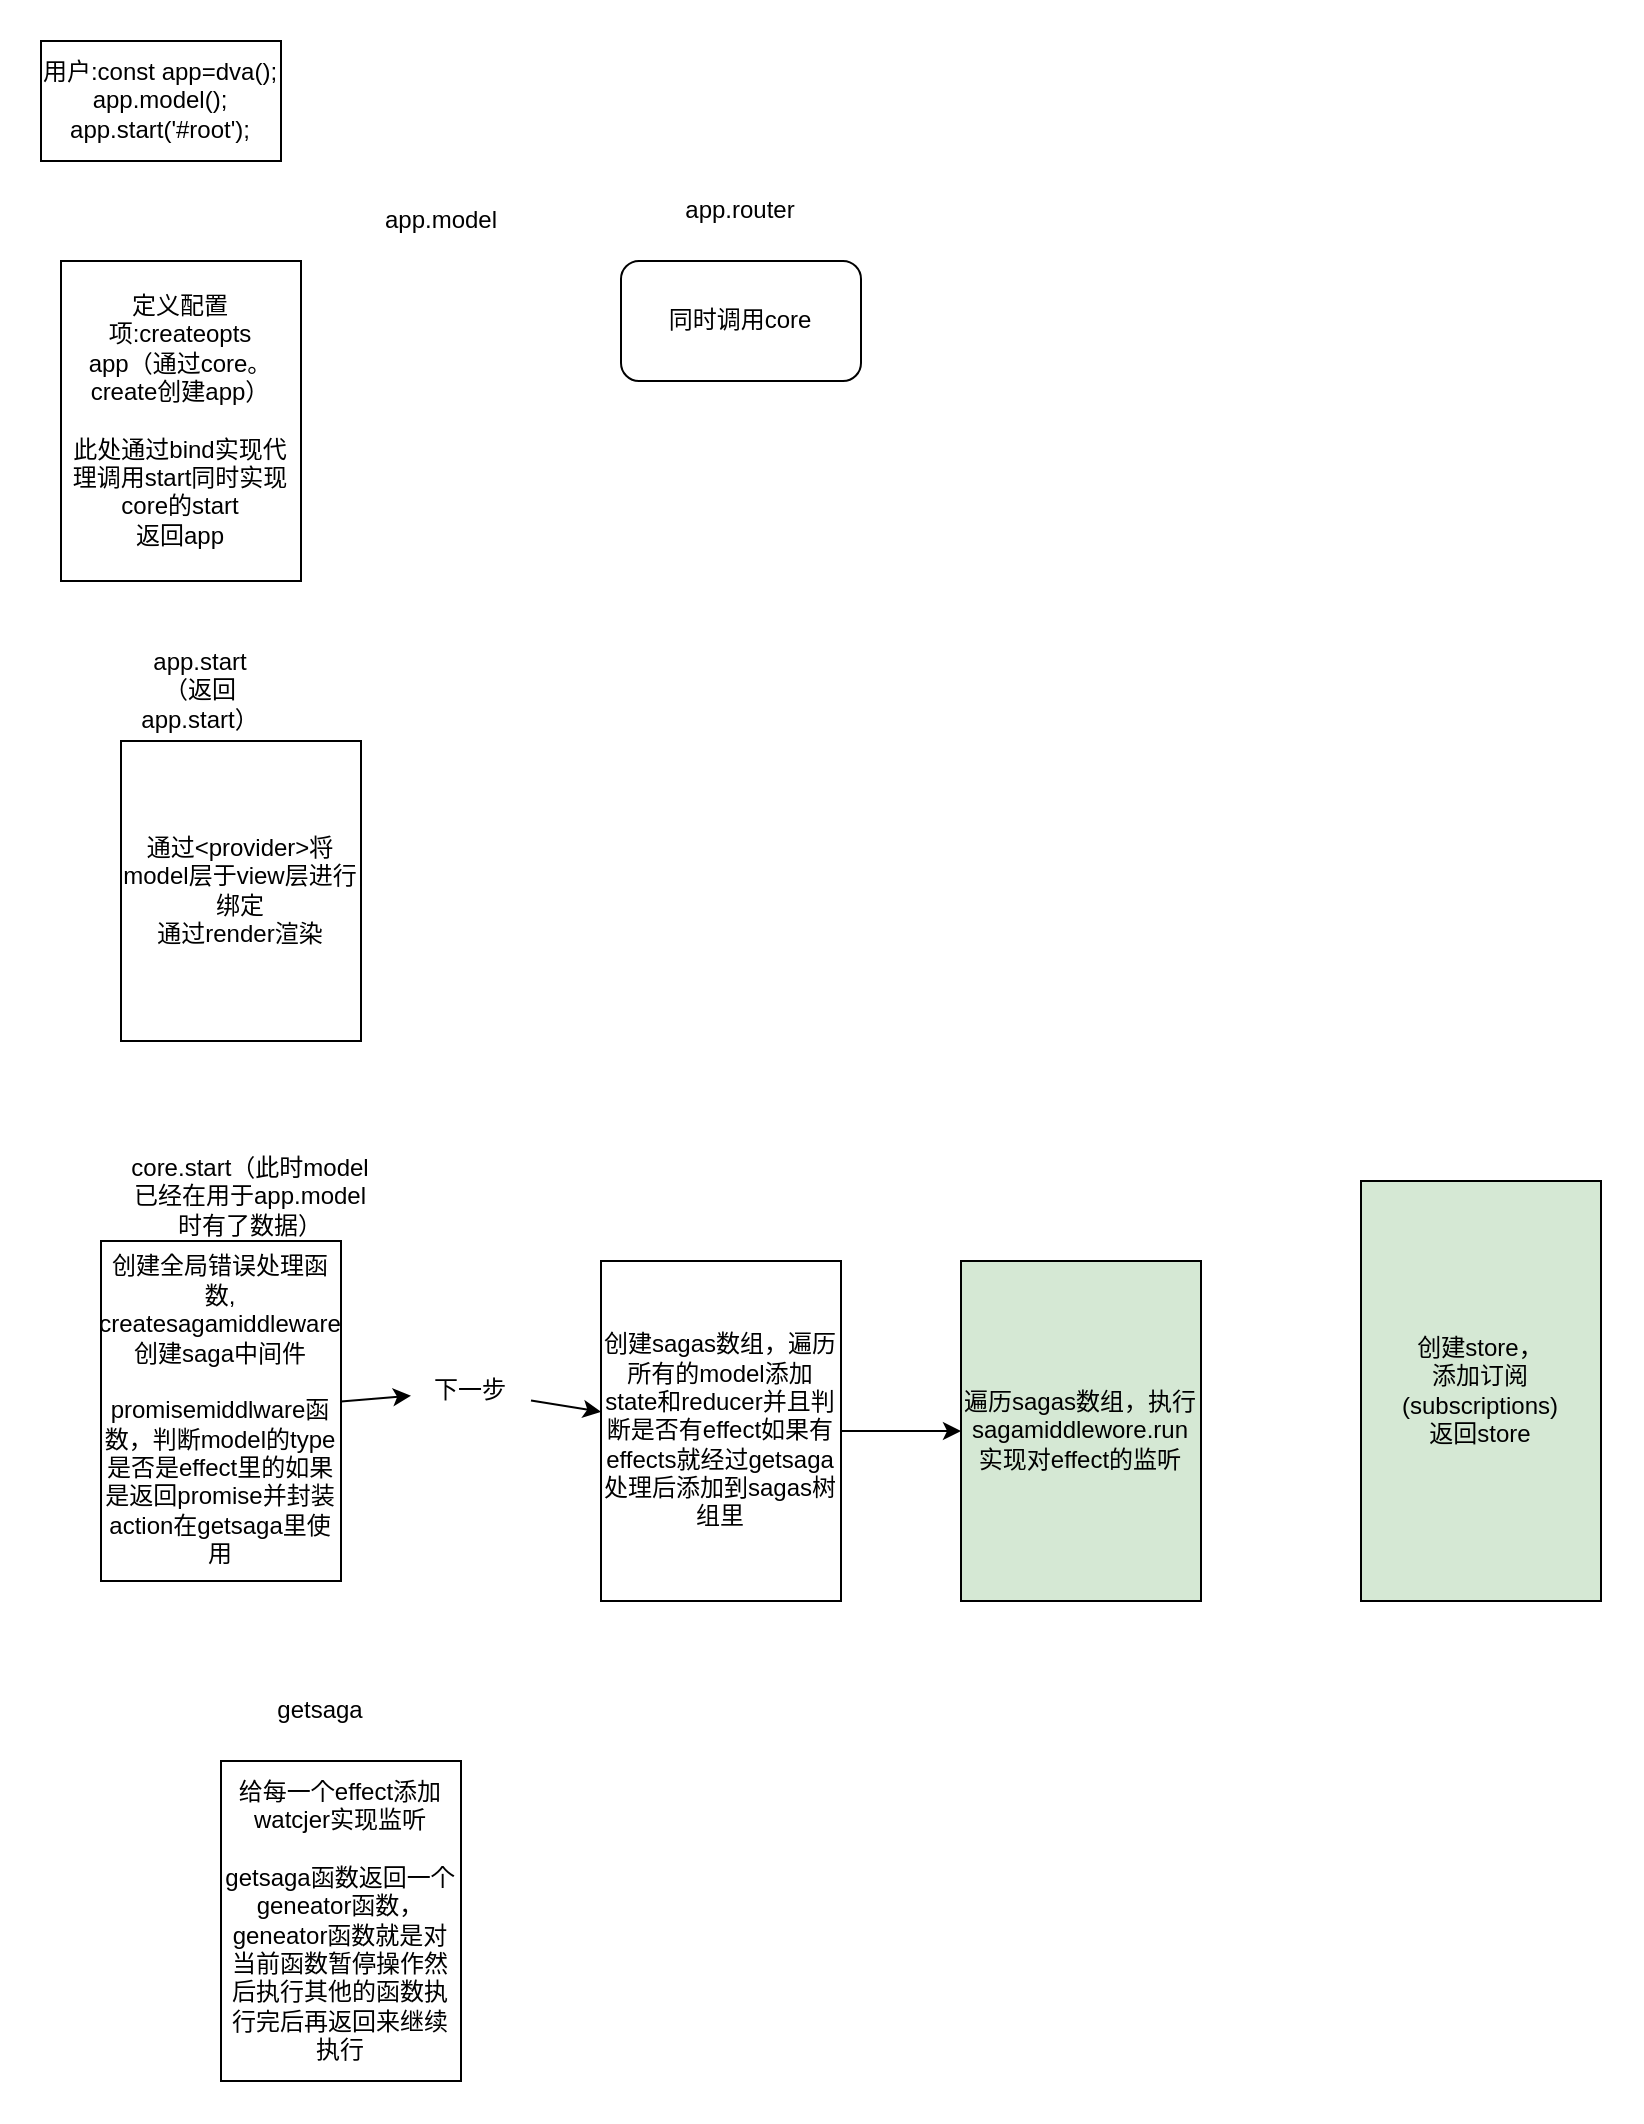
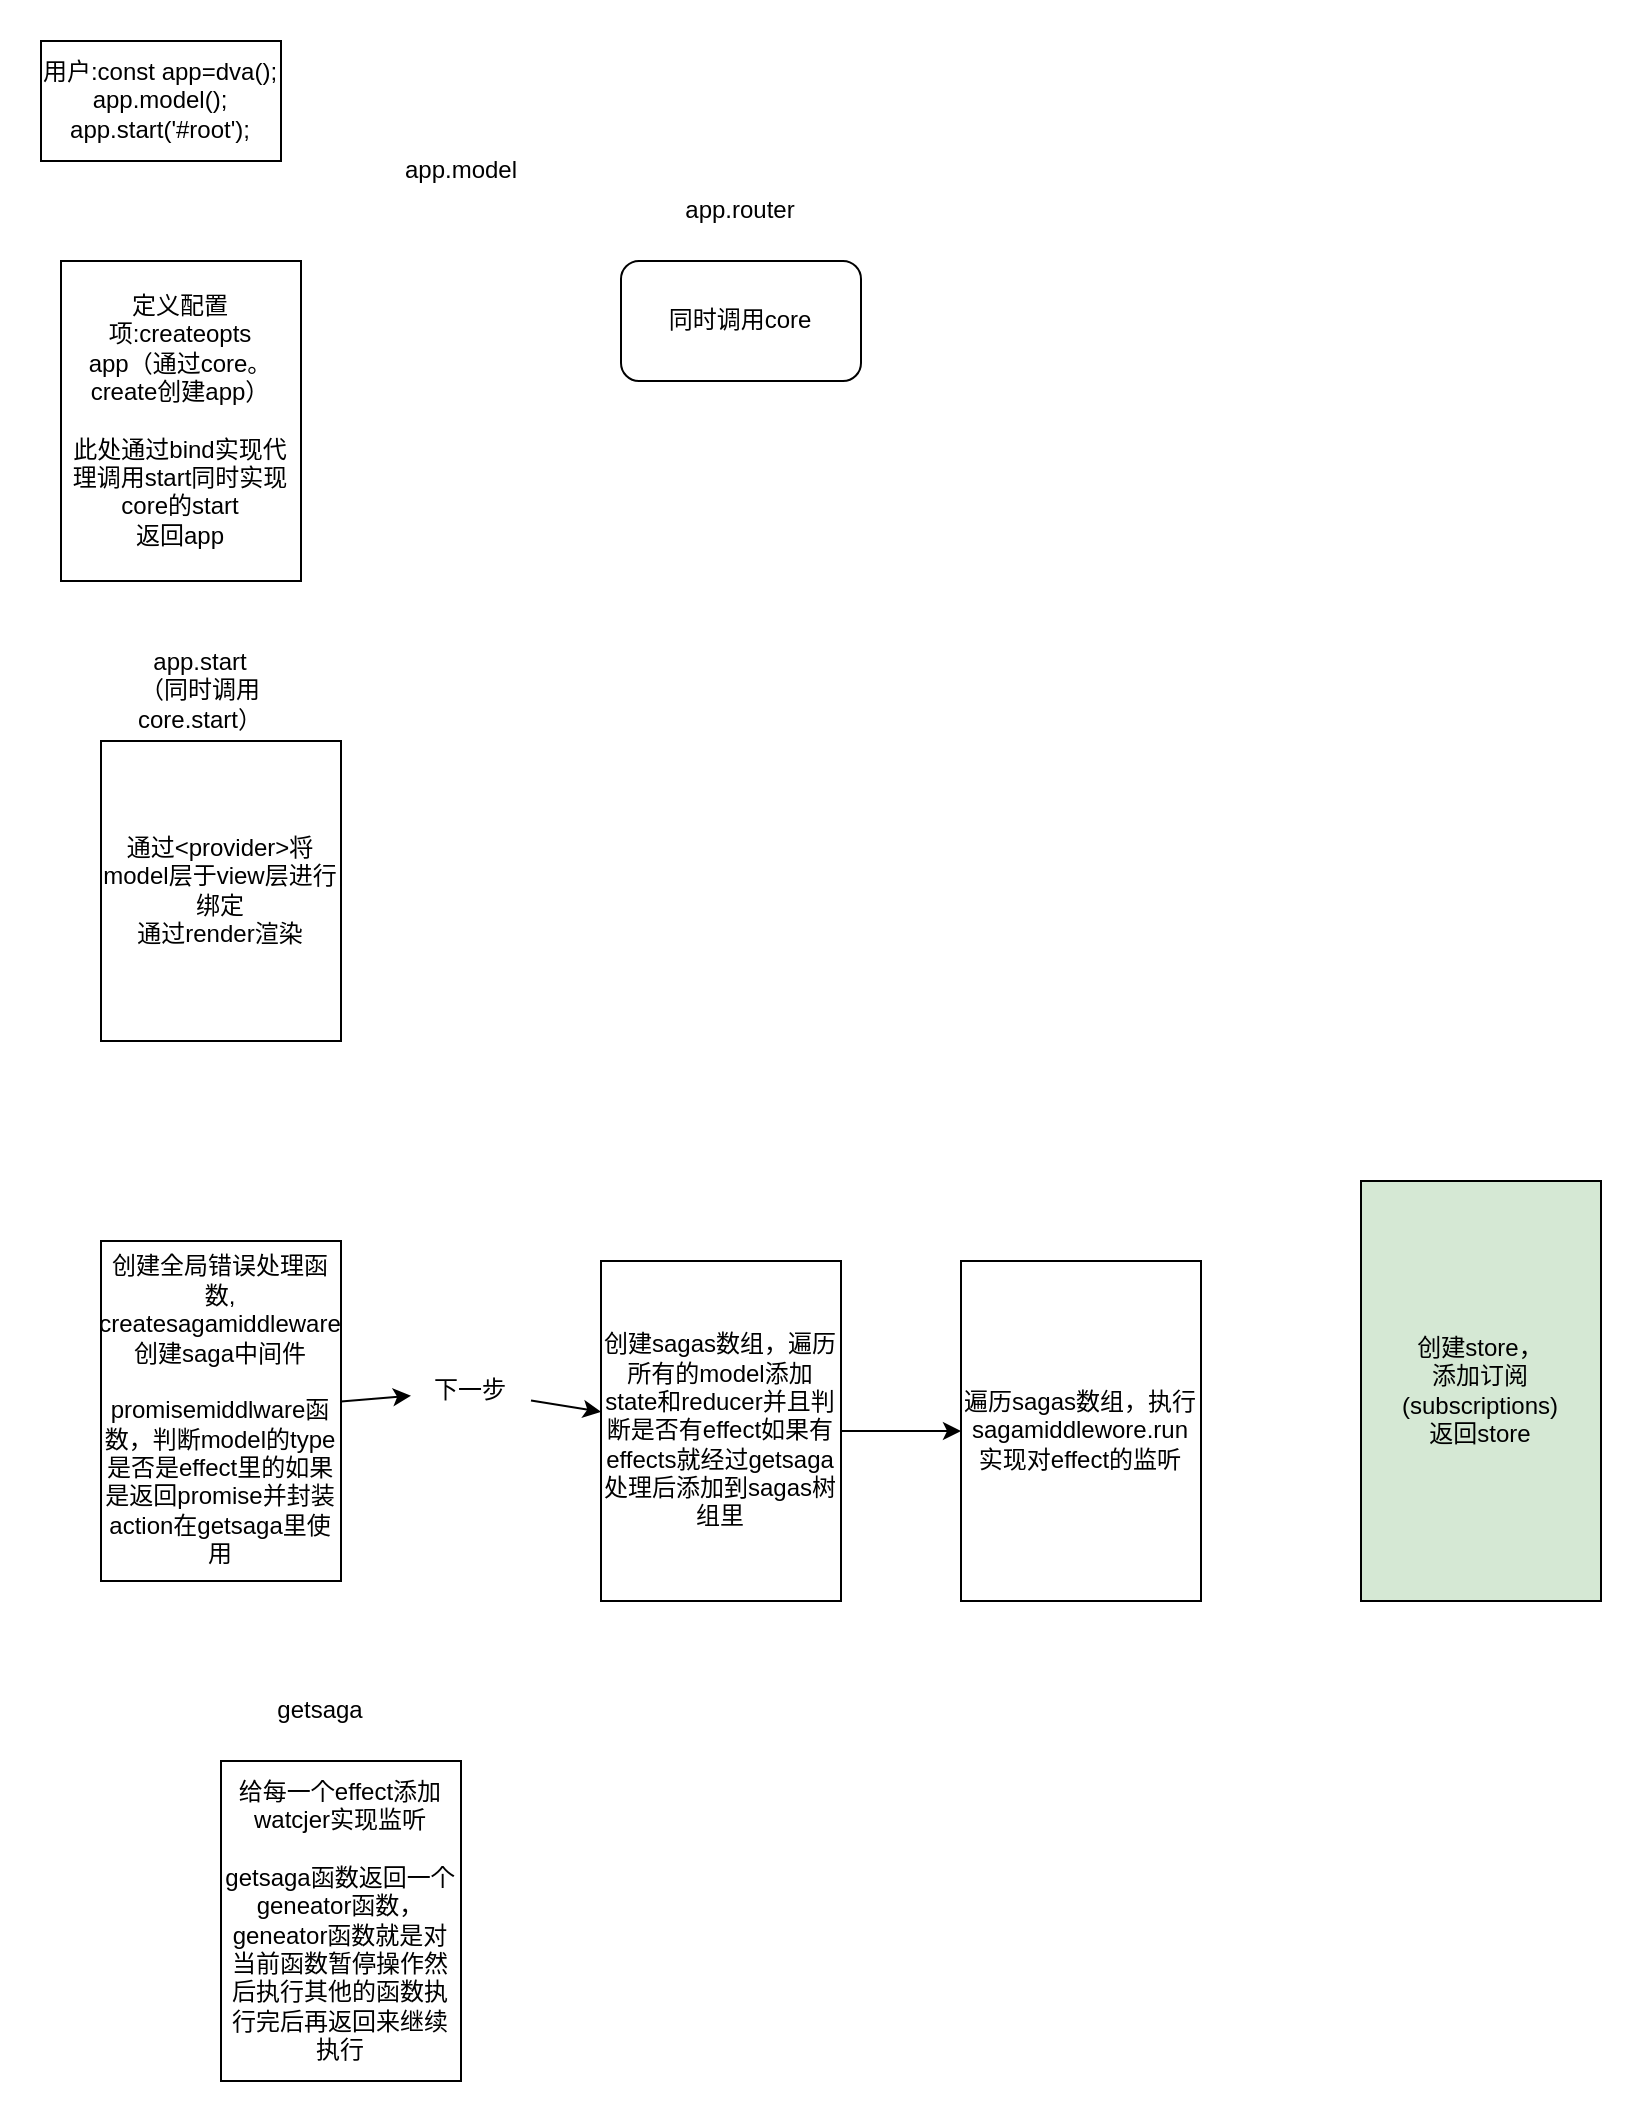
(441, 221) -> (461, 171)
(201, 691) -> (201, 691)
(241, 891) -> (221, 891)
(251, 1196) -> none
(1081, 1431) -> (1081, 1431)
